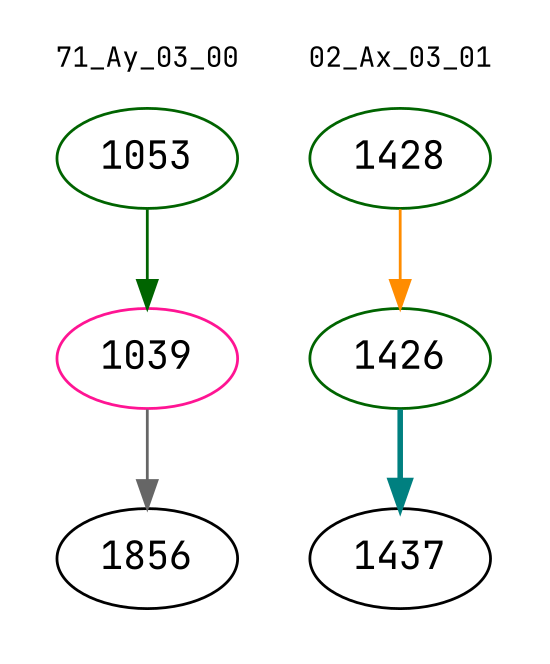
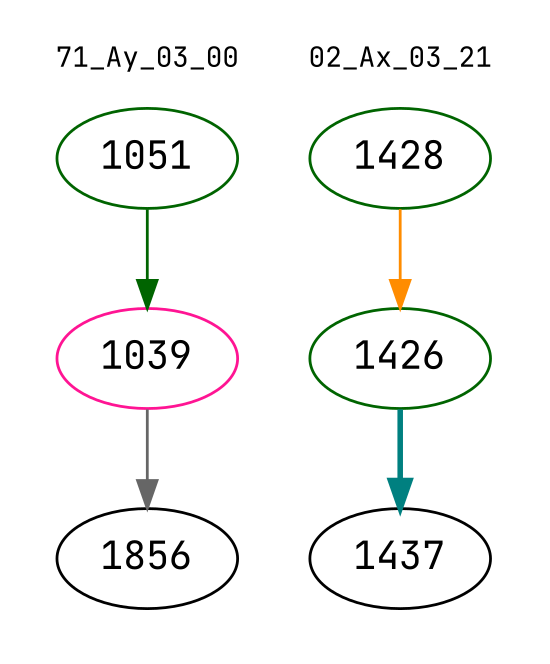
(402, 60) -> (402, 60)
(147, 158) -> (147, 158)
